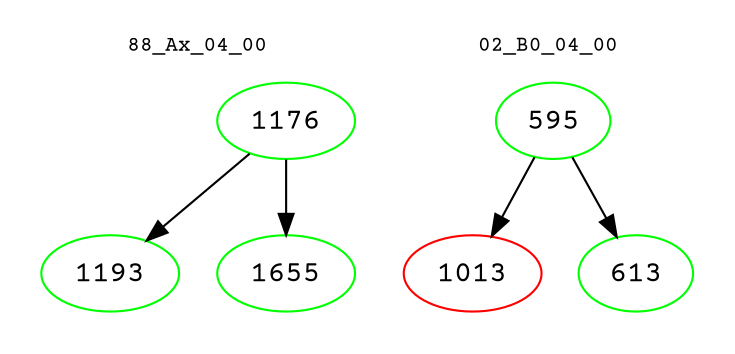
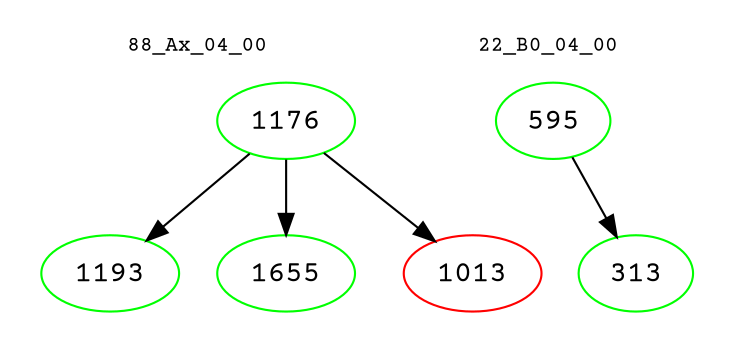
(549, 46) -> (549, 46)
(518, 187) -> (357, 179)
(636, 273) -> (636, 273)
